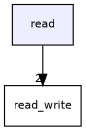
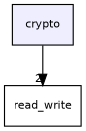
(43, 25) -> (43, 25)
